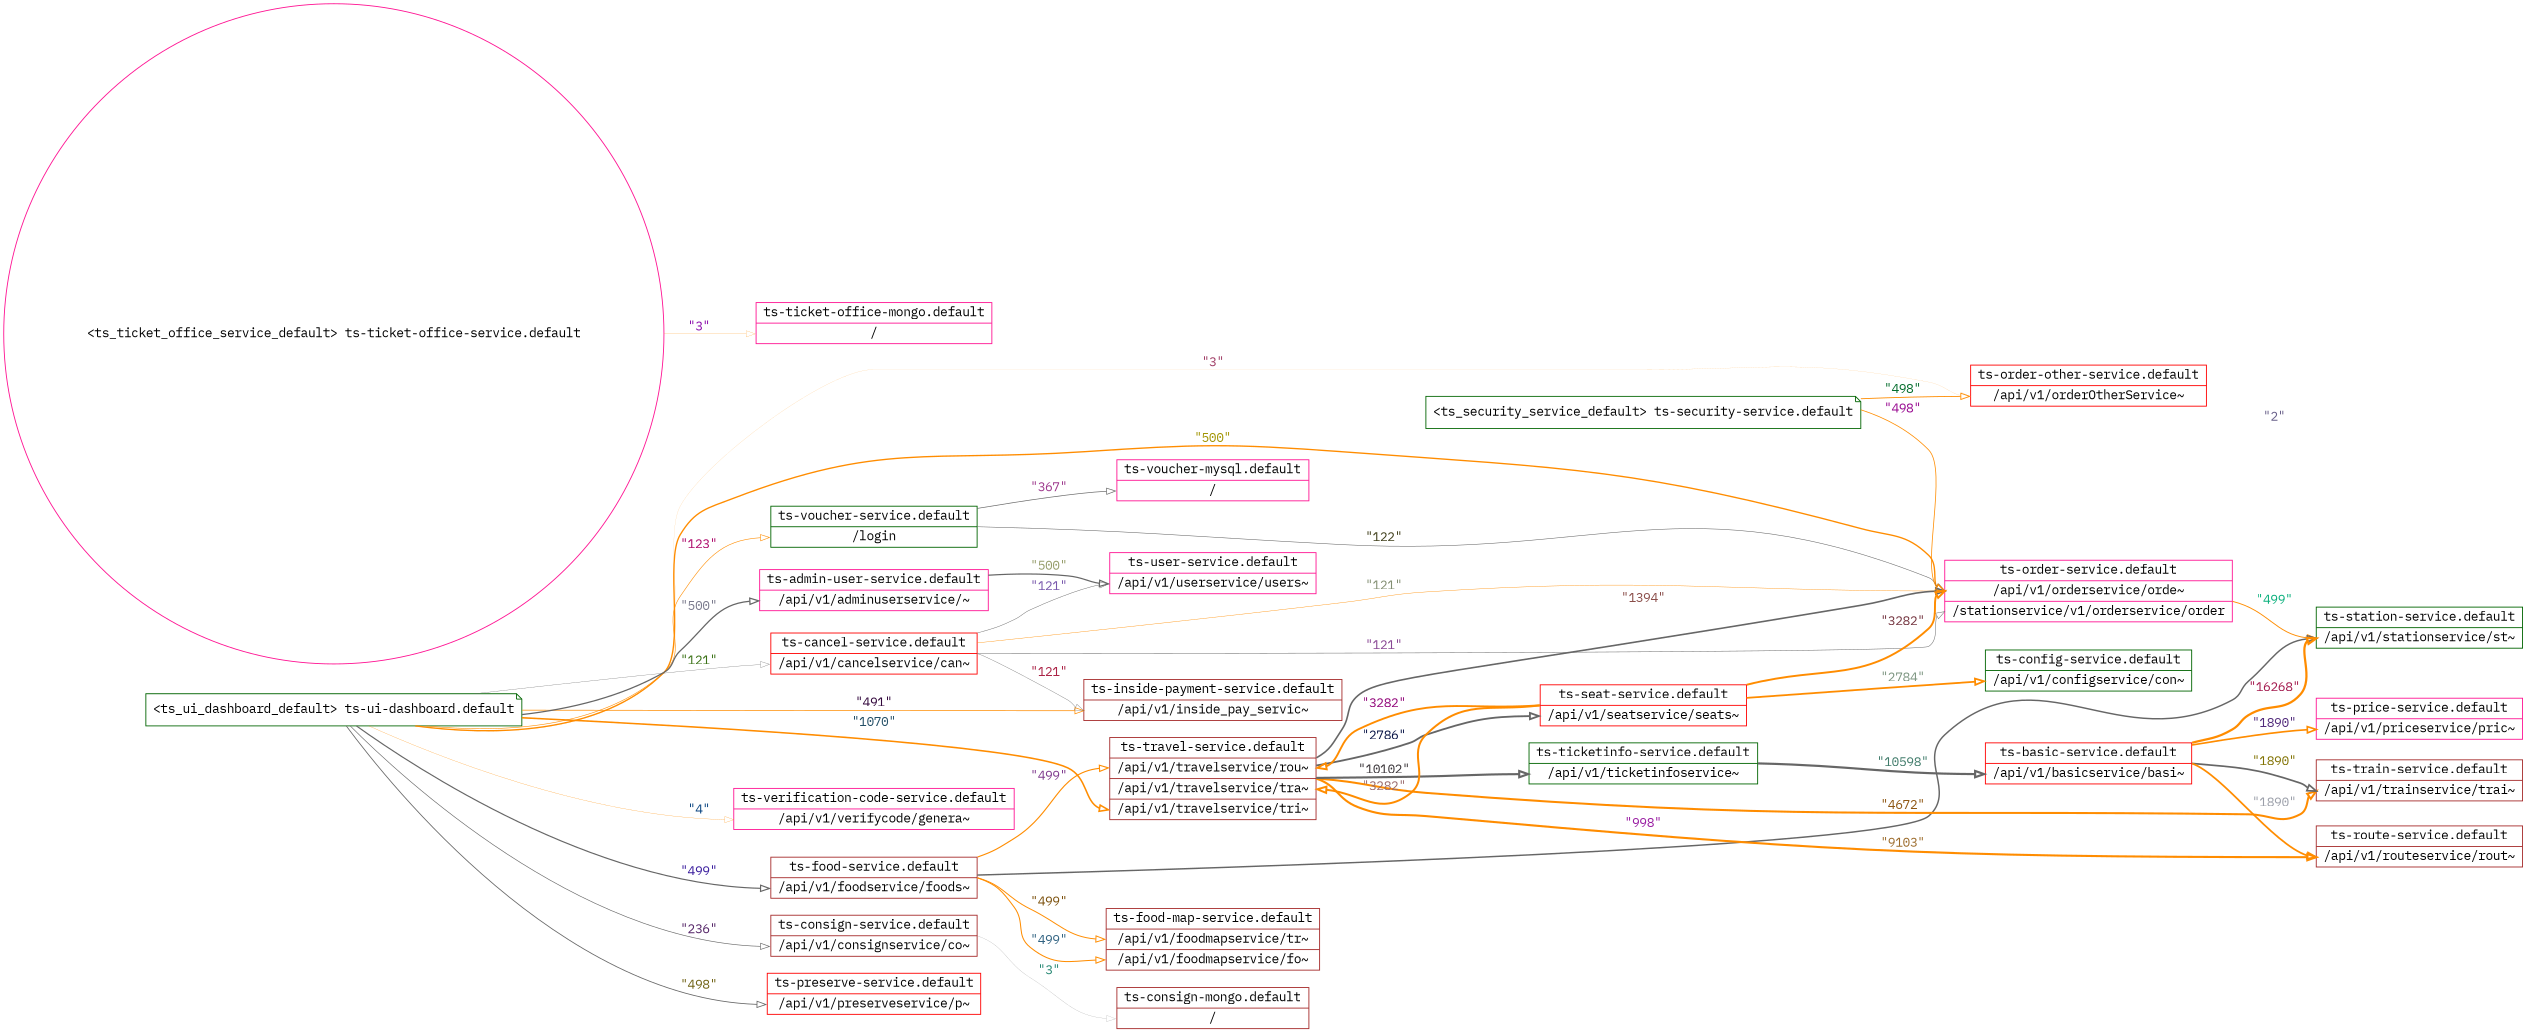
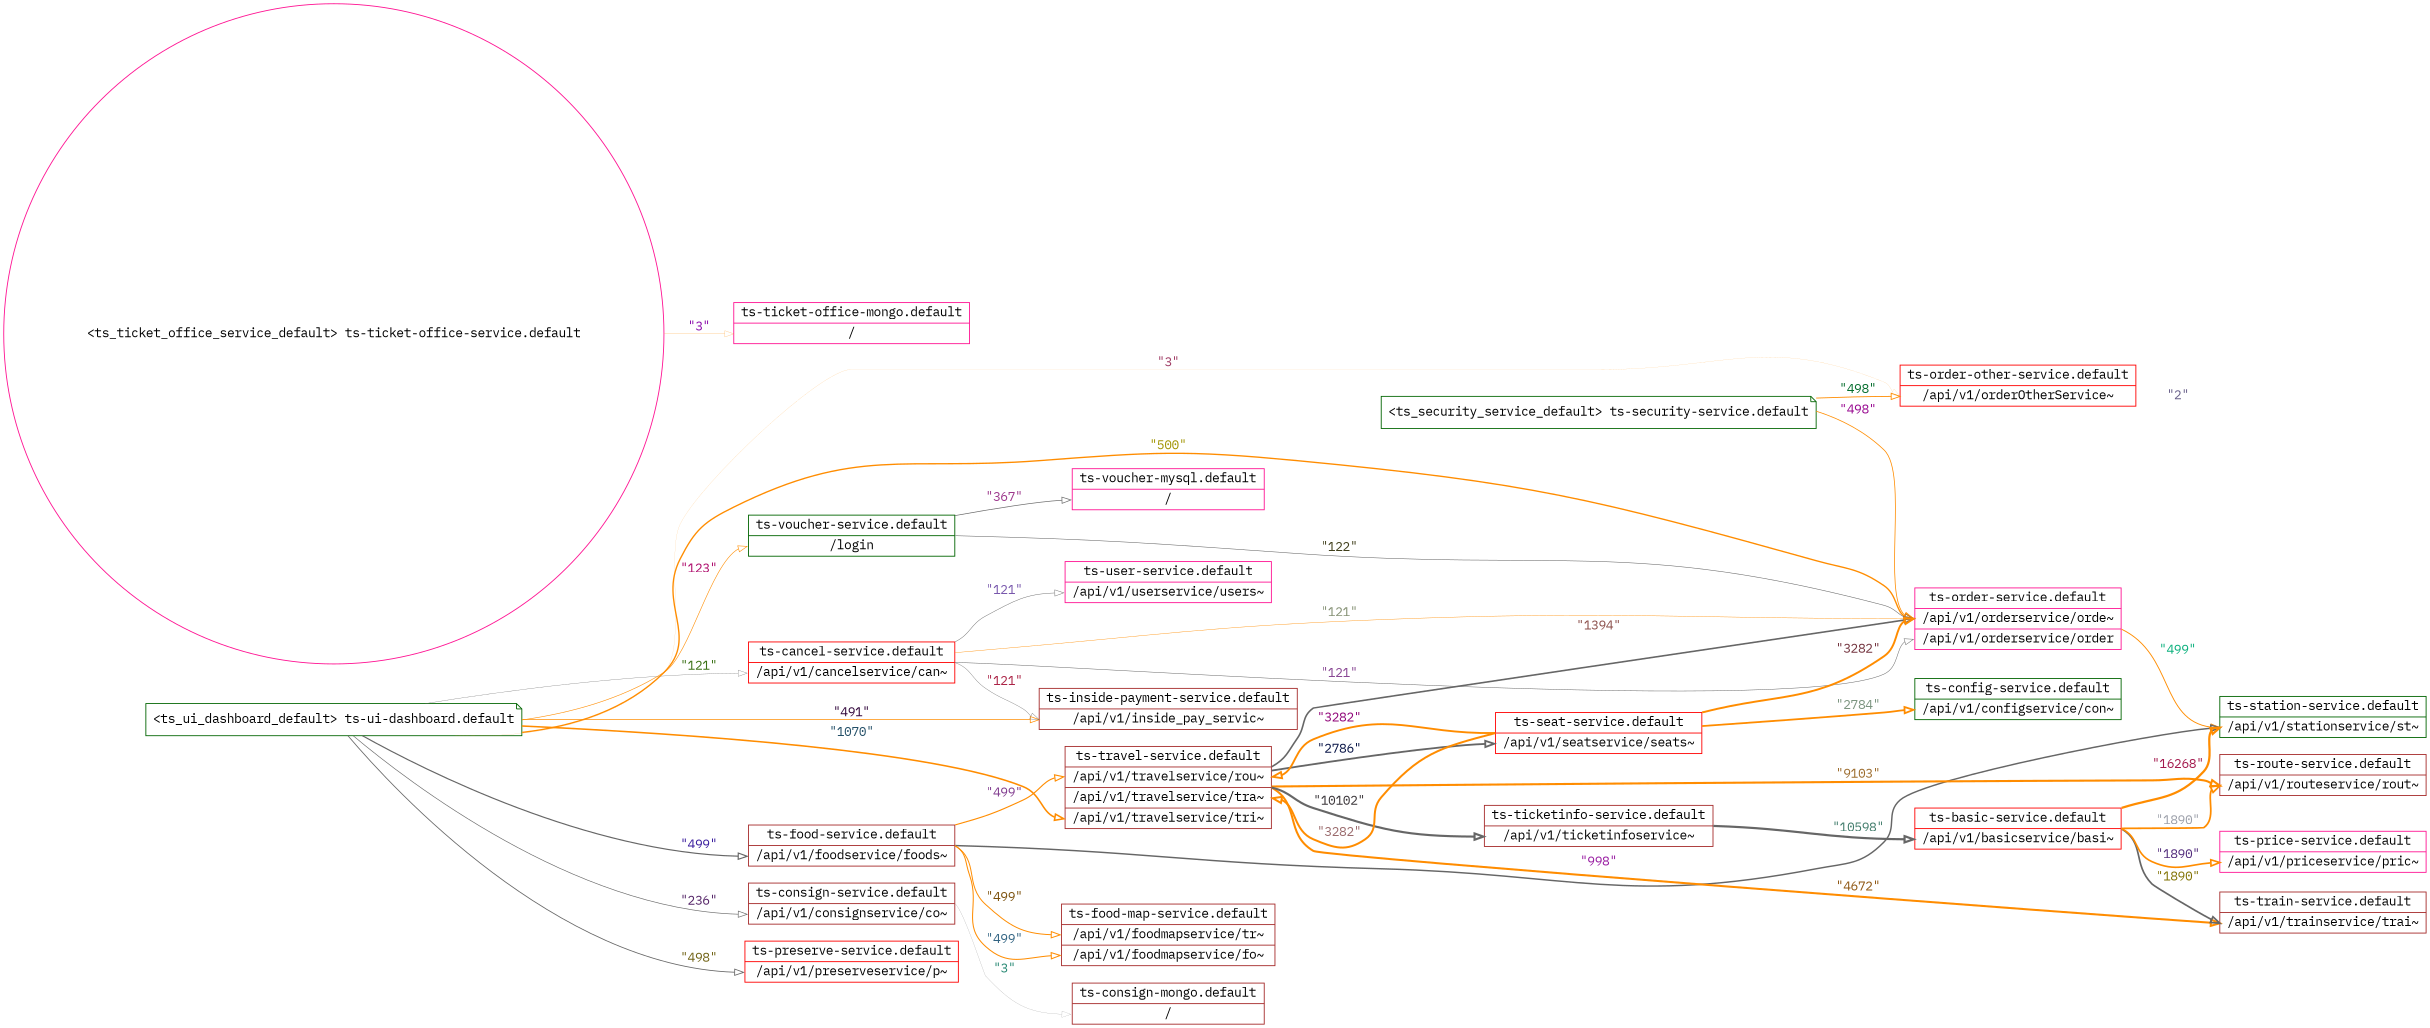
(874, 590) -> none
(2089, 611) -> (2018, 639)
(1643, 763) -> (1599, 826)
(874, 809) -> none
